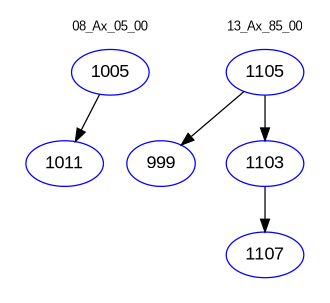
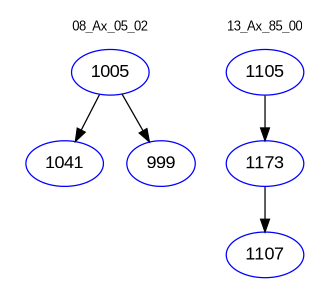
(110, 27) -> (110, 27)
(224, 108) -> (133, 112)
(65, 164) -> (65, 164)
(265, 164) -> (265, 164)
